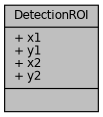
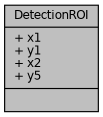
(28, 76) -> (28, 76)
